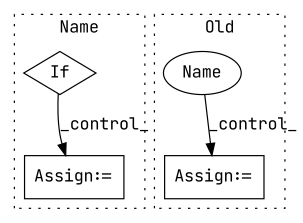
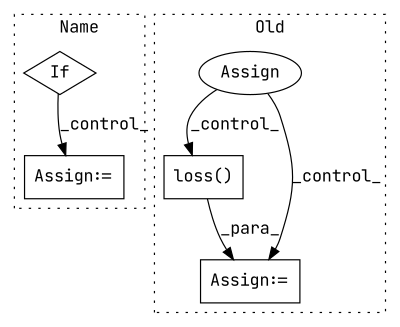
(202, 73) -> (250, 73)
none -> (204, 177)
